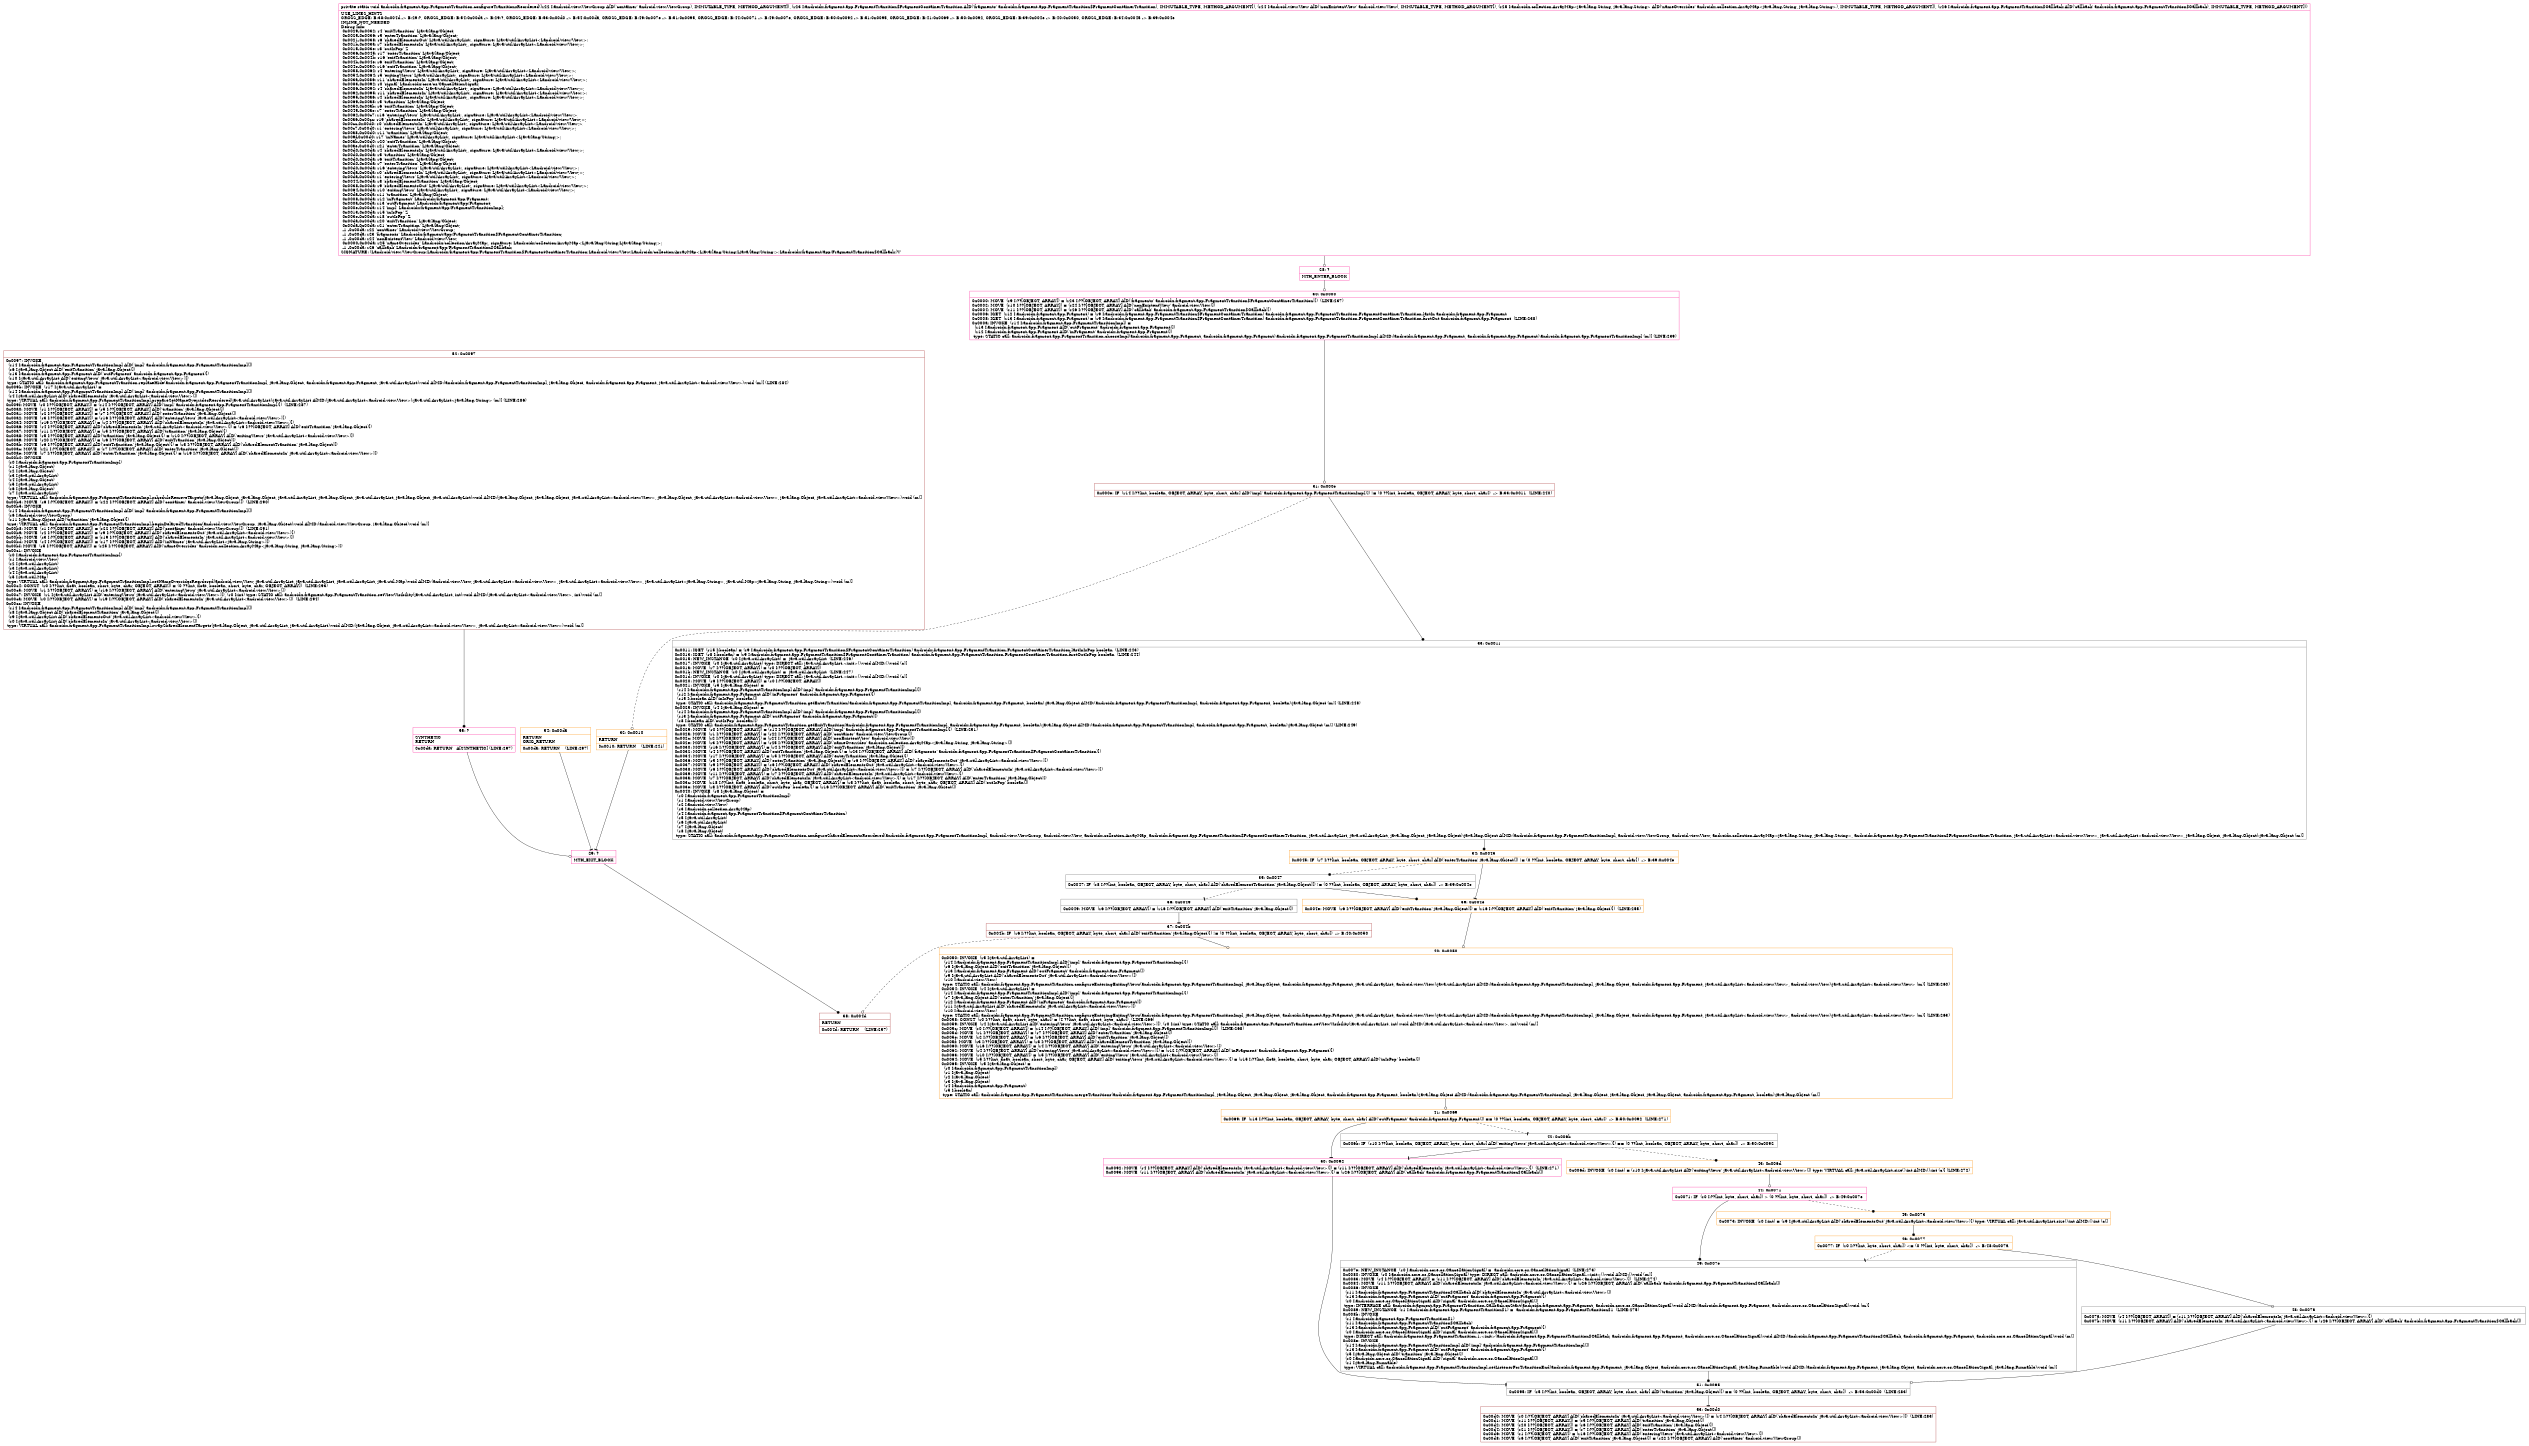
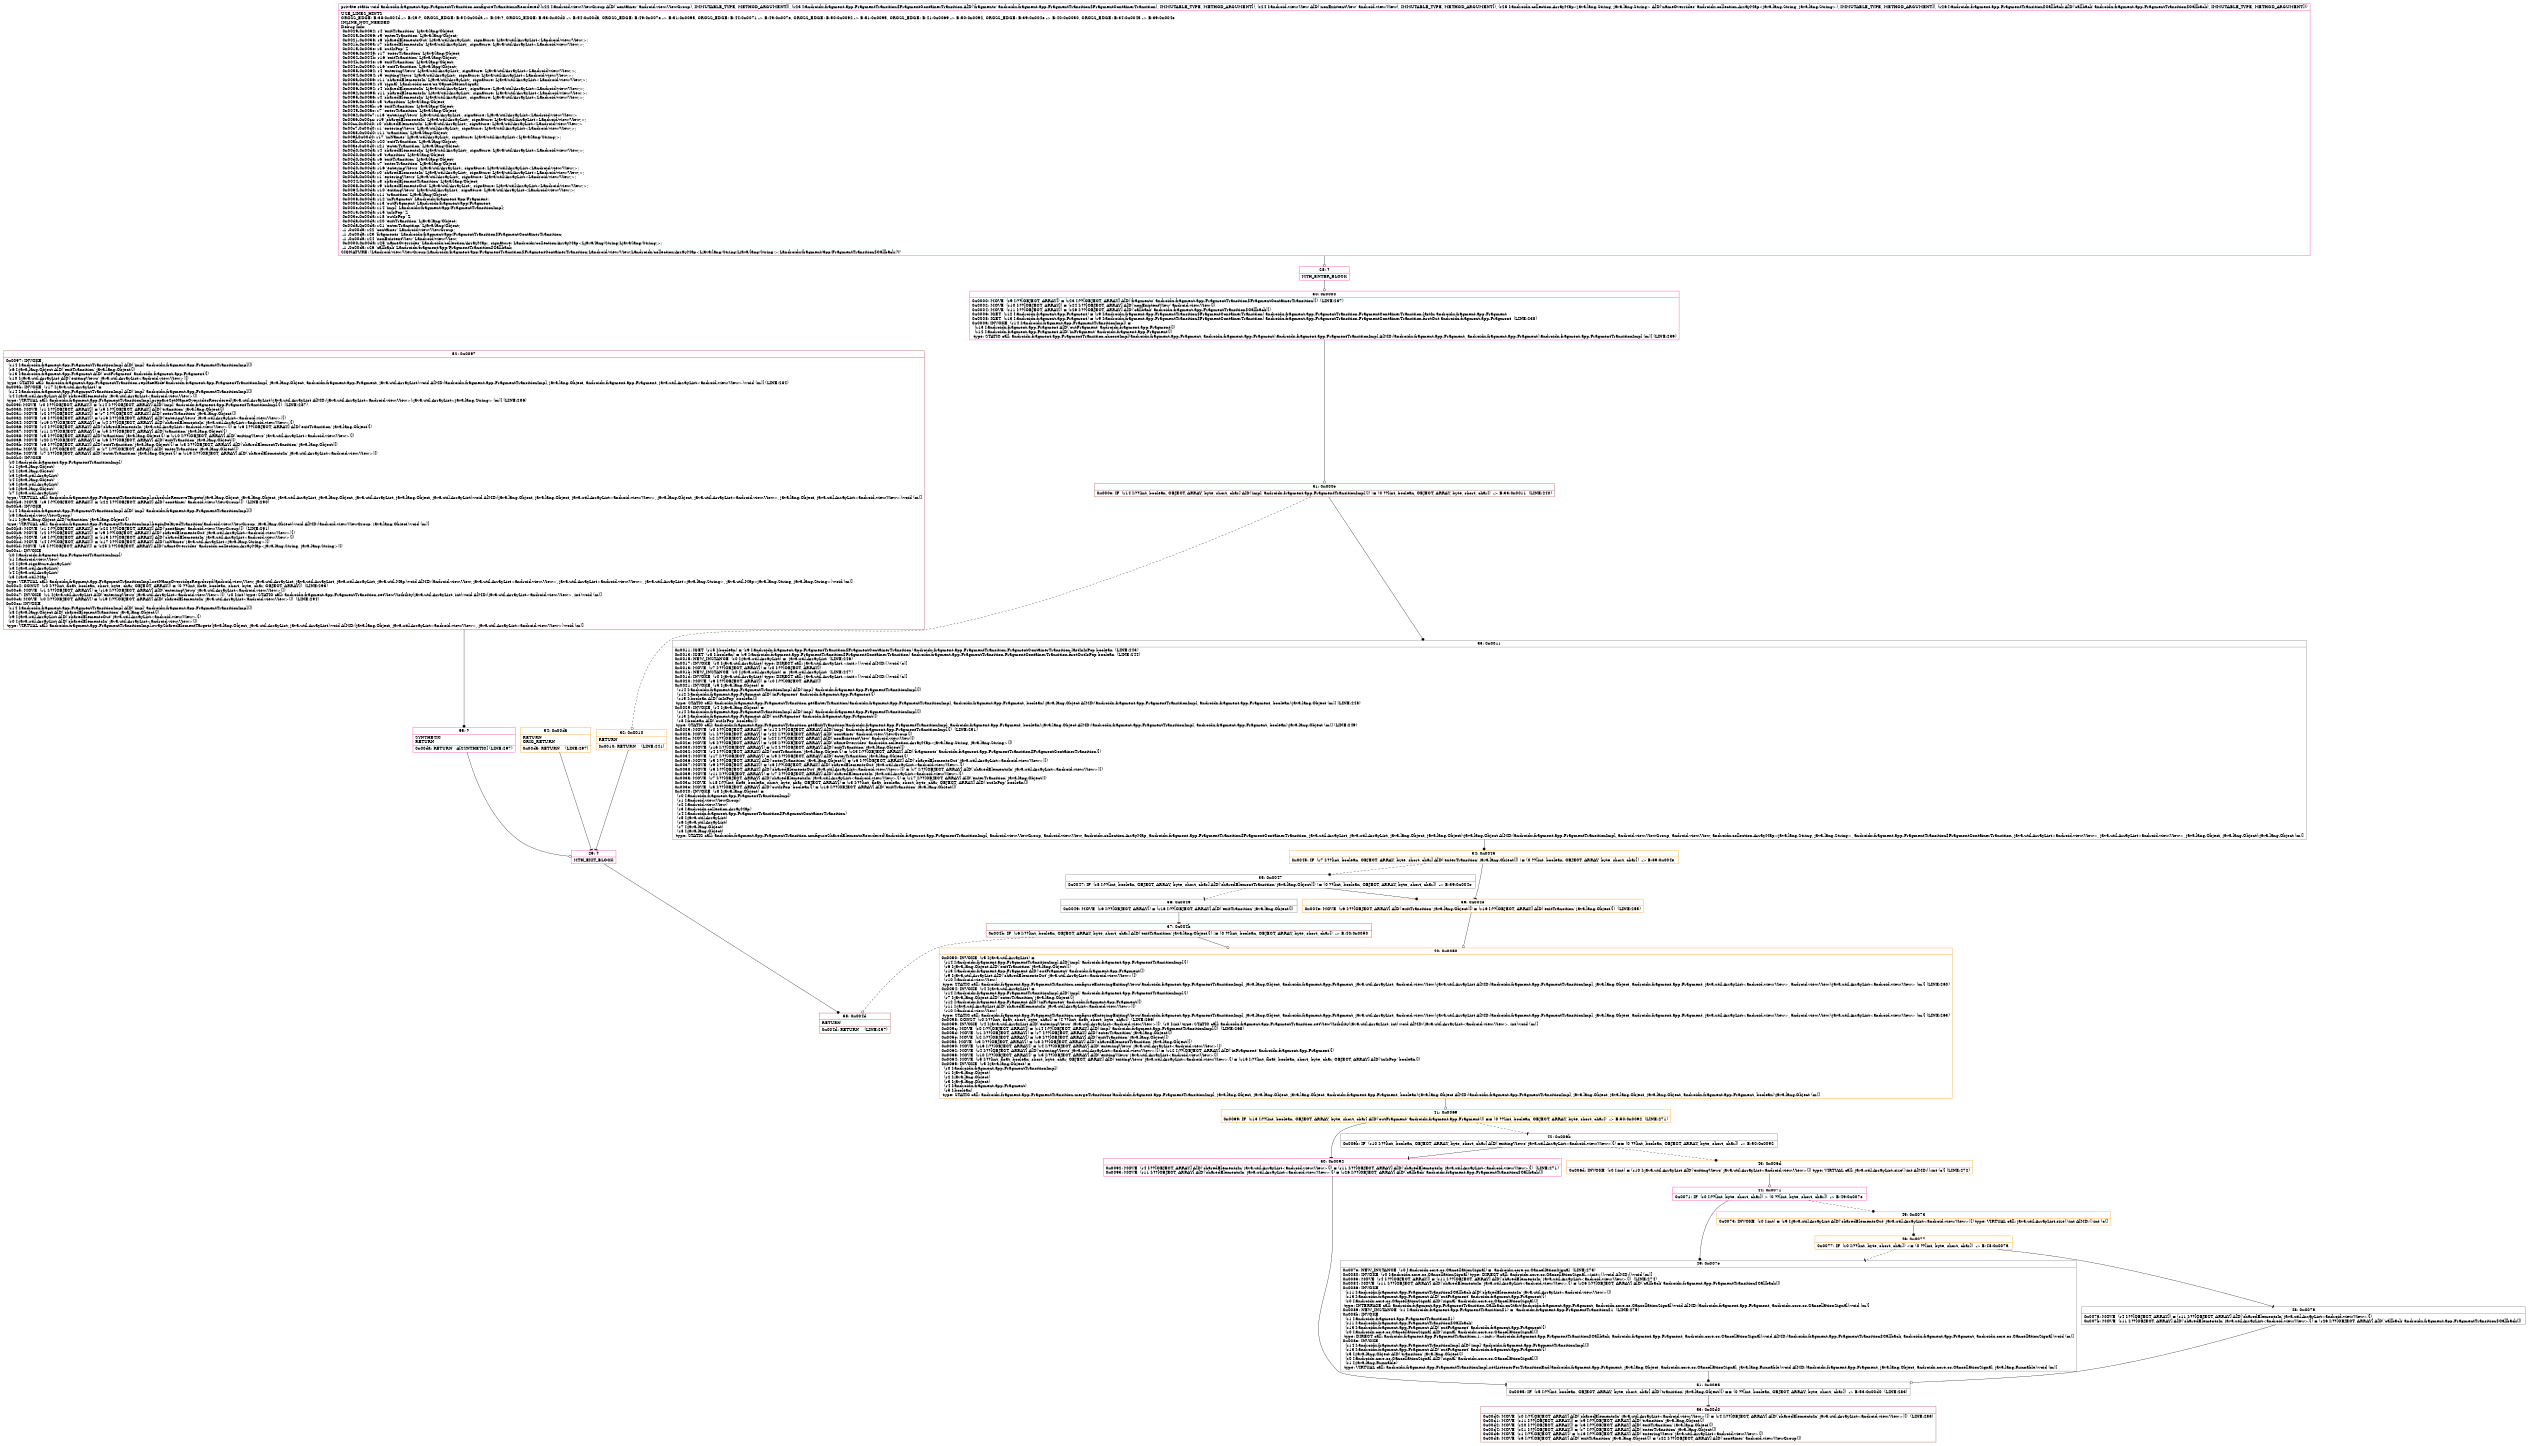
(32, 564) -> (39, 564)
(2136, 1272) -> (2136, 1272)
